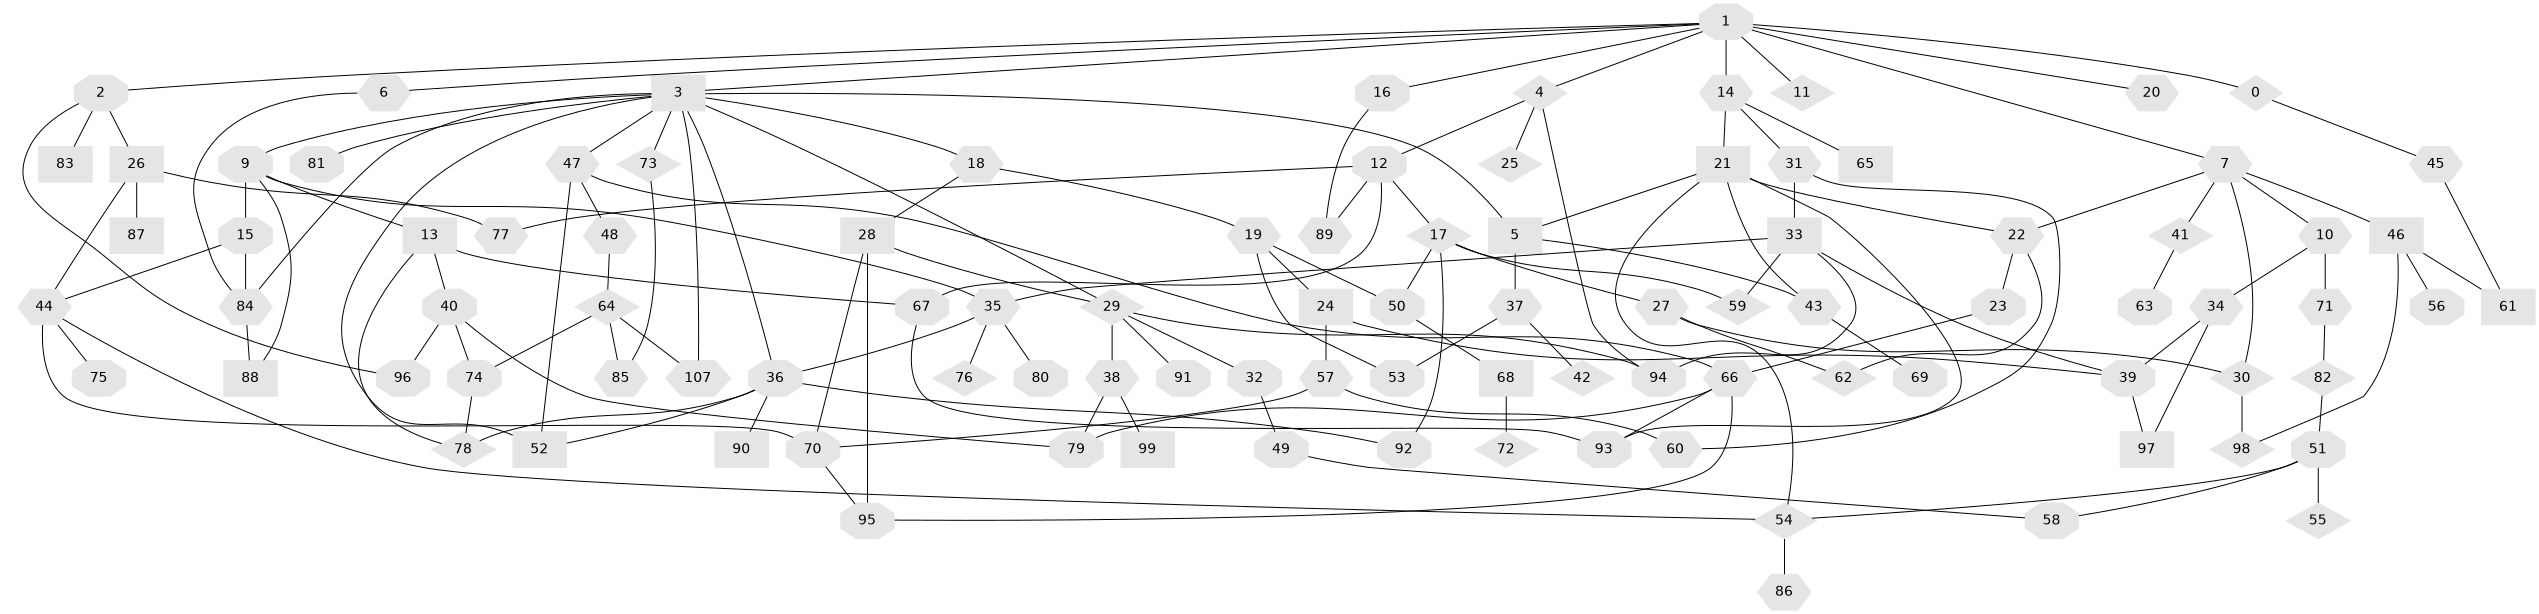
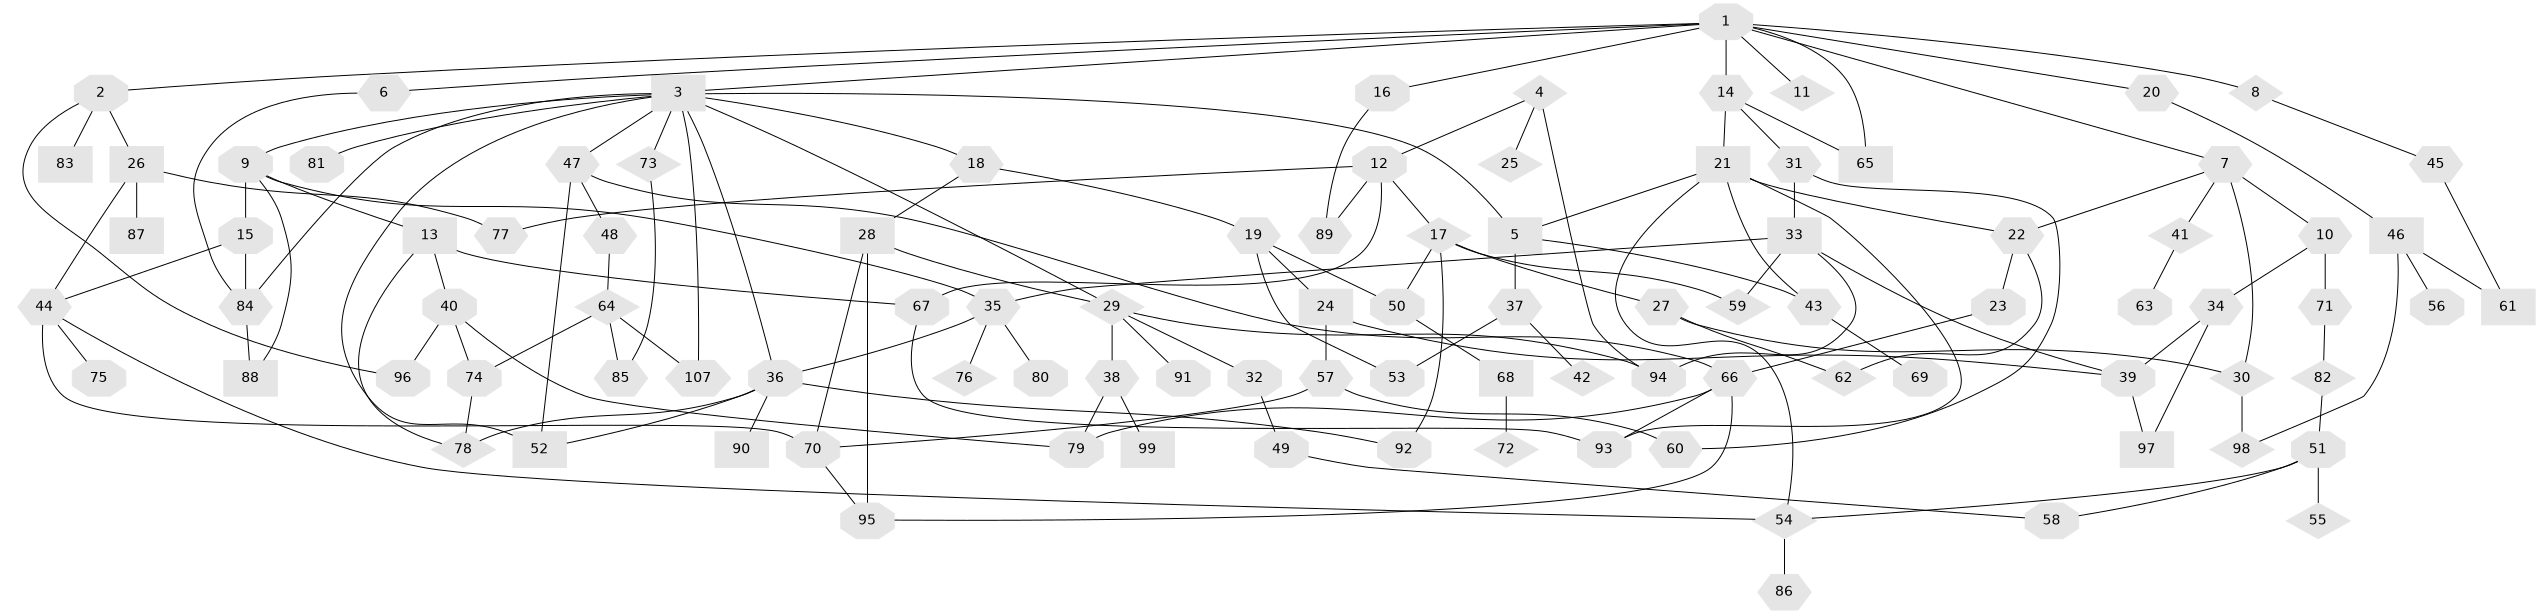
(1629, 59) -> (1833, 65)
(2256, 93) -> (2256, 93)
(2308, 196) -> (2275, 155)
